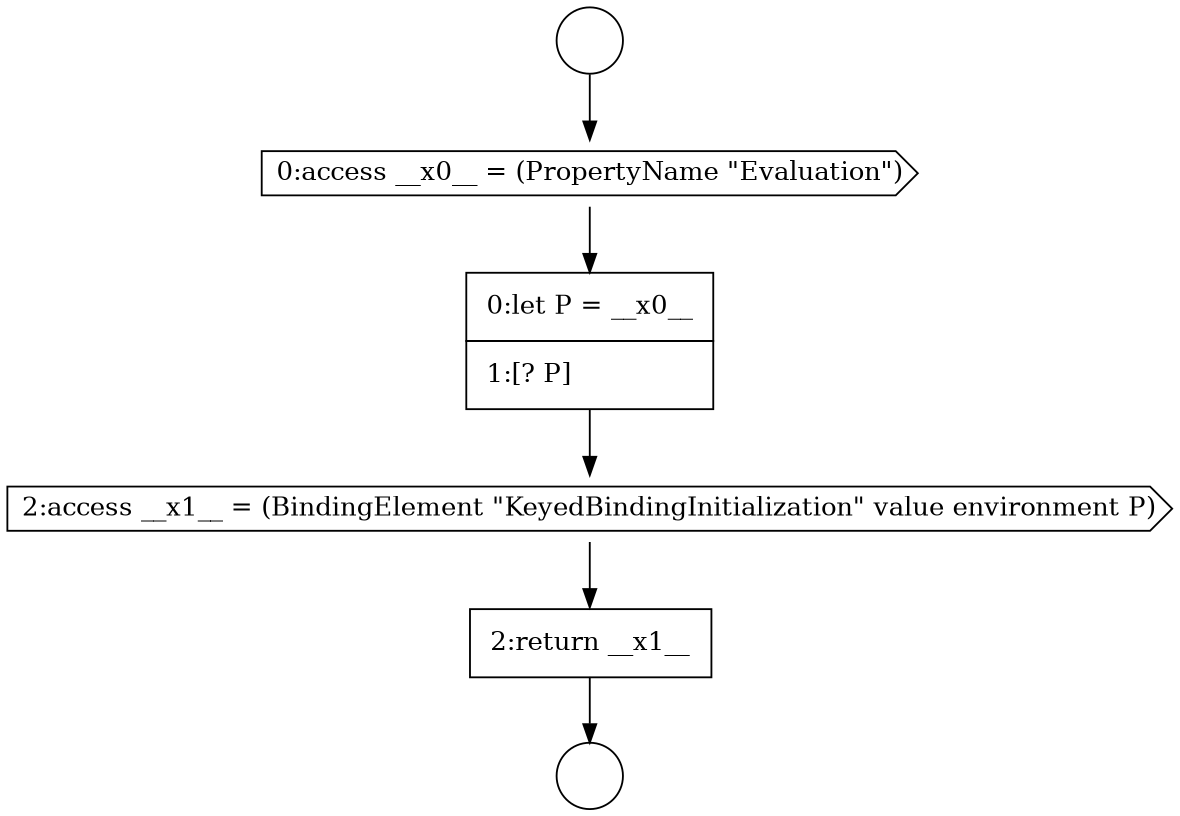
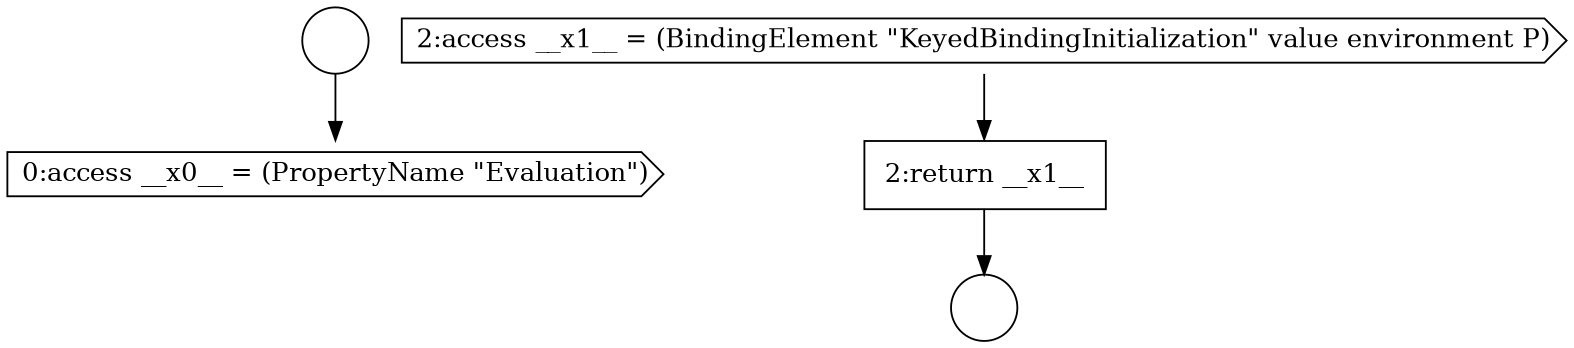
(590, 341) -> none
